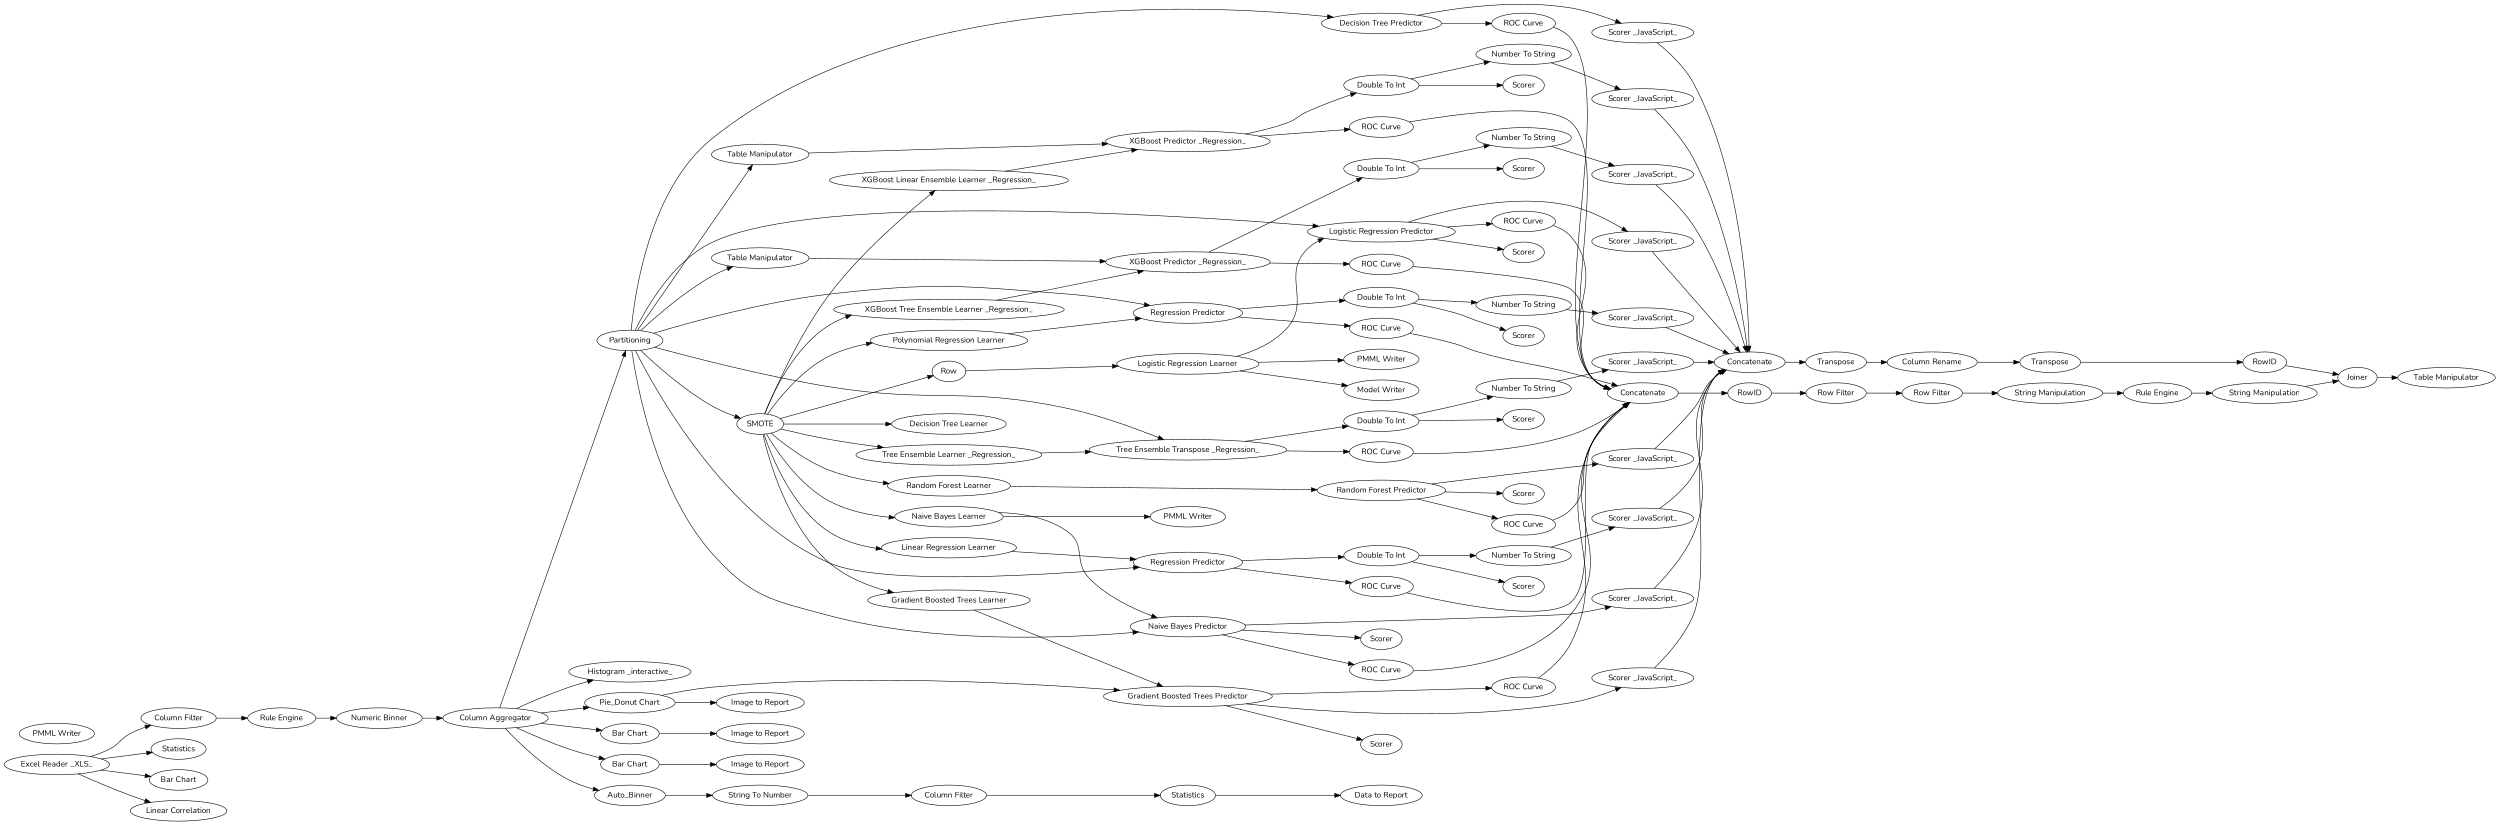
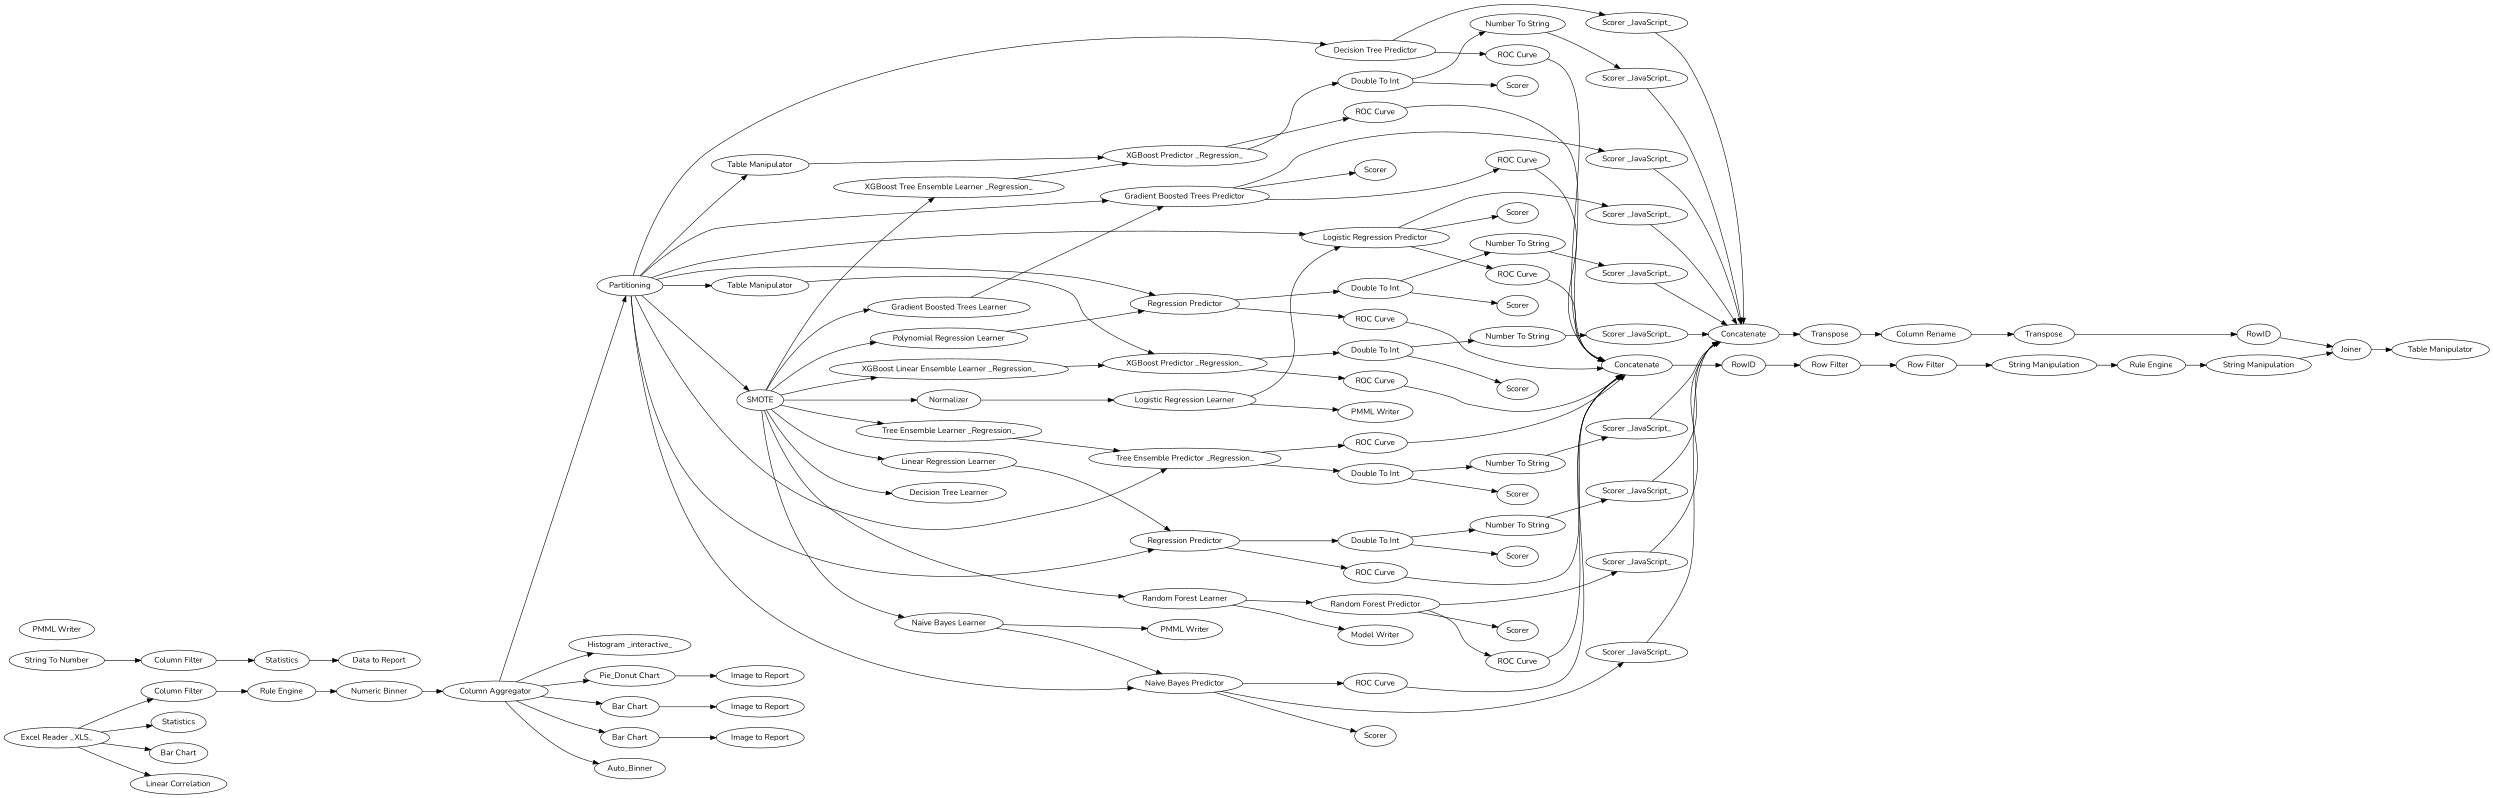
(949, 371) -> (949, 400)
(1291, 378) -> (1286, 615)
(1188, 450) -> (1185, 458)
(887, 680) -> (864, 216)
(686, 795) -> none
